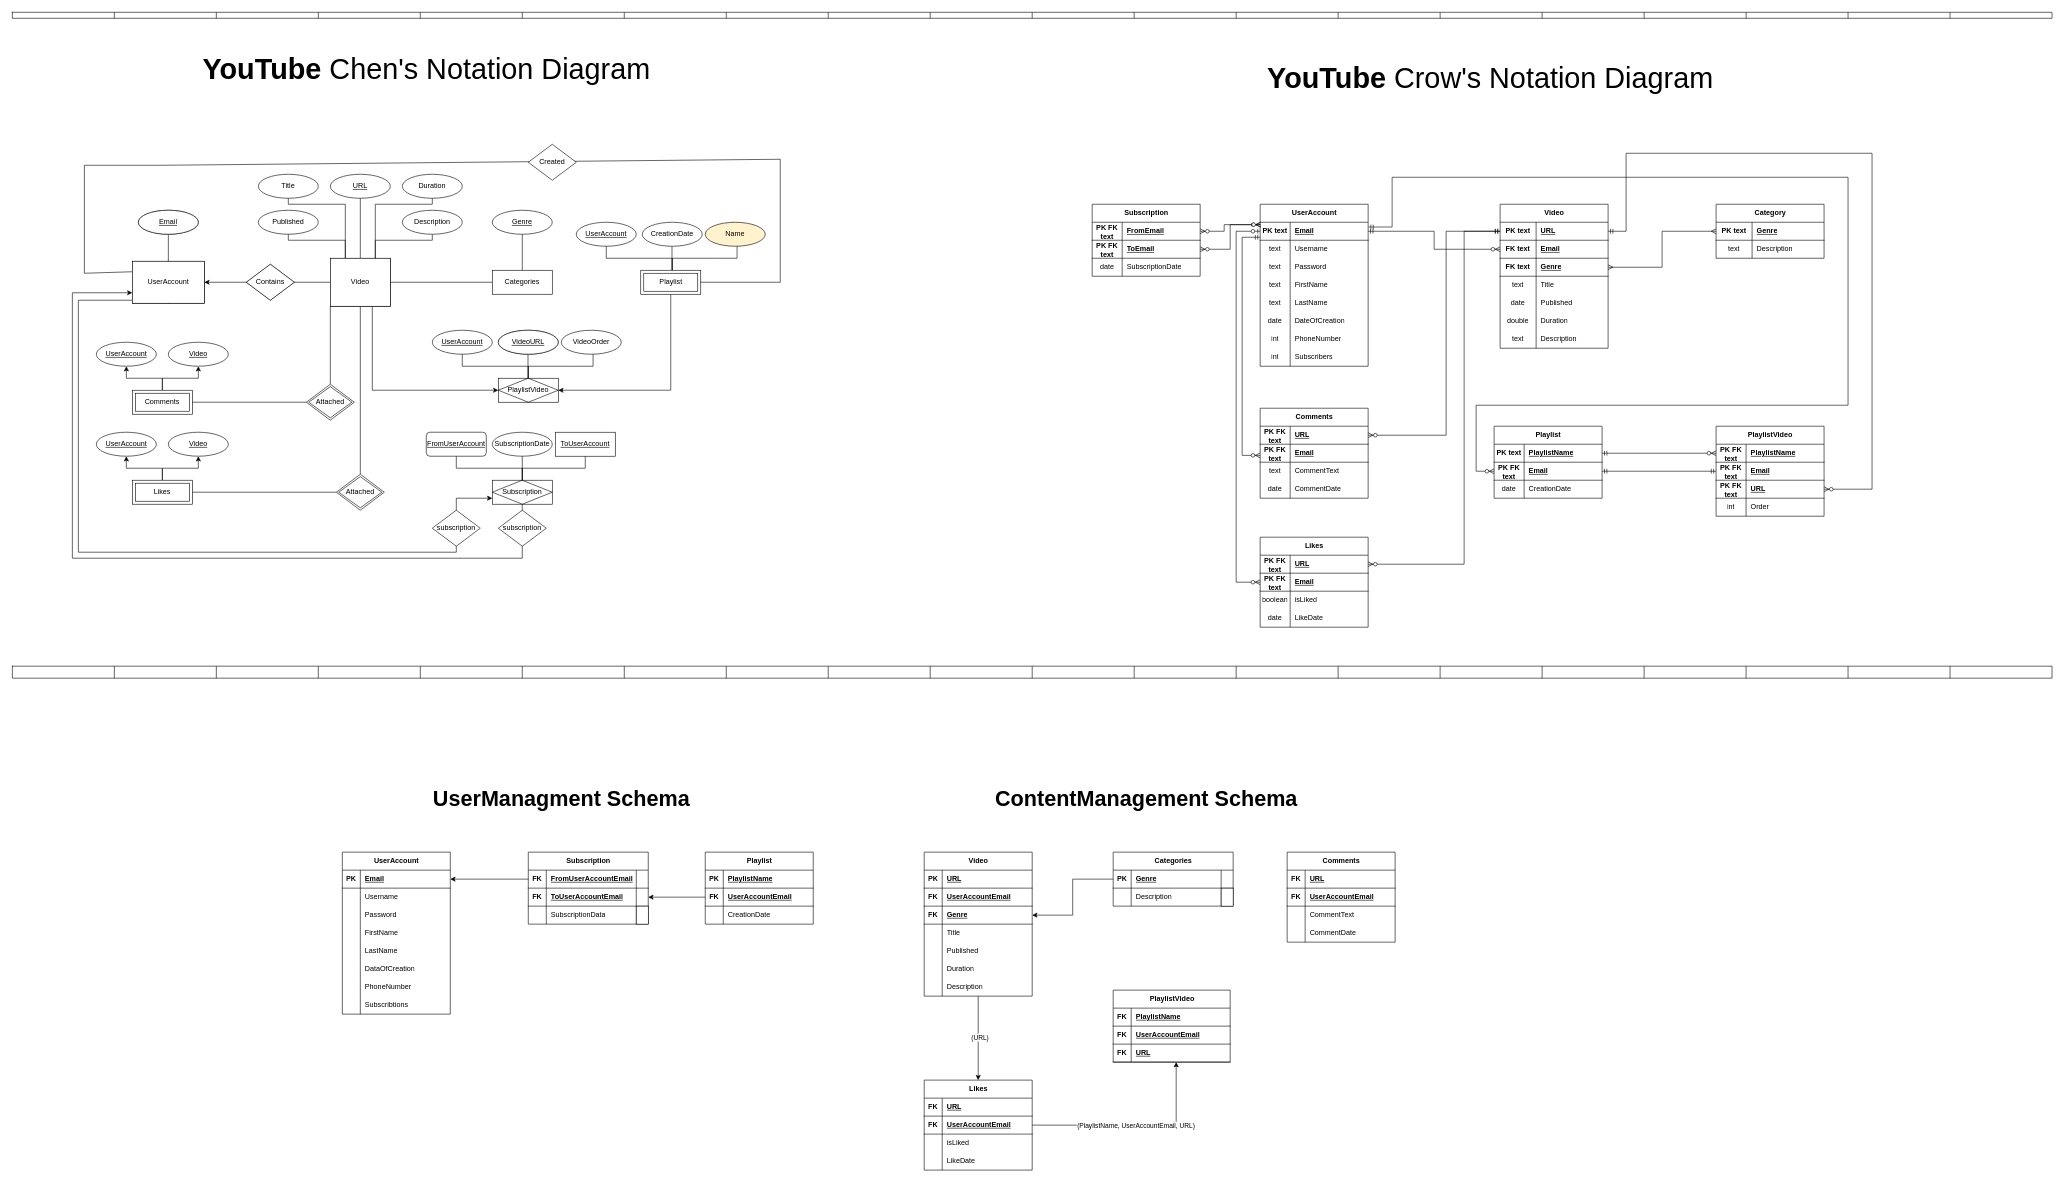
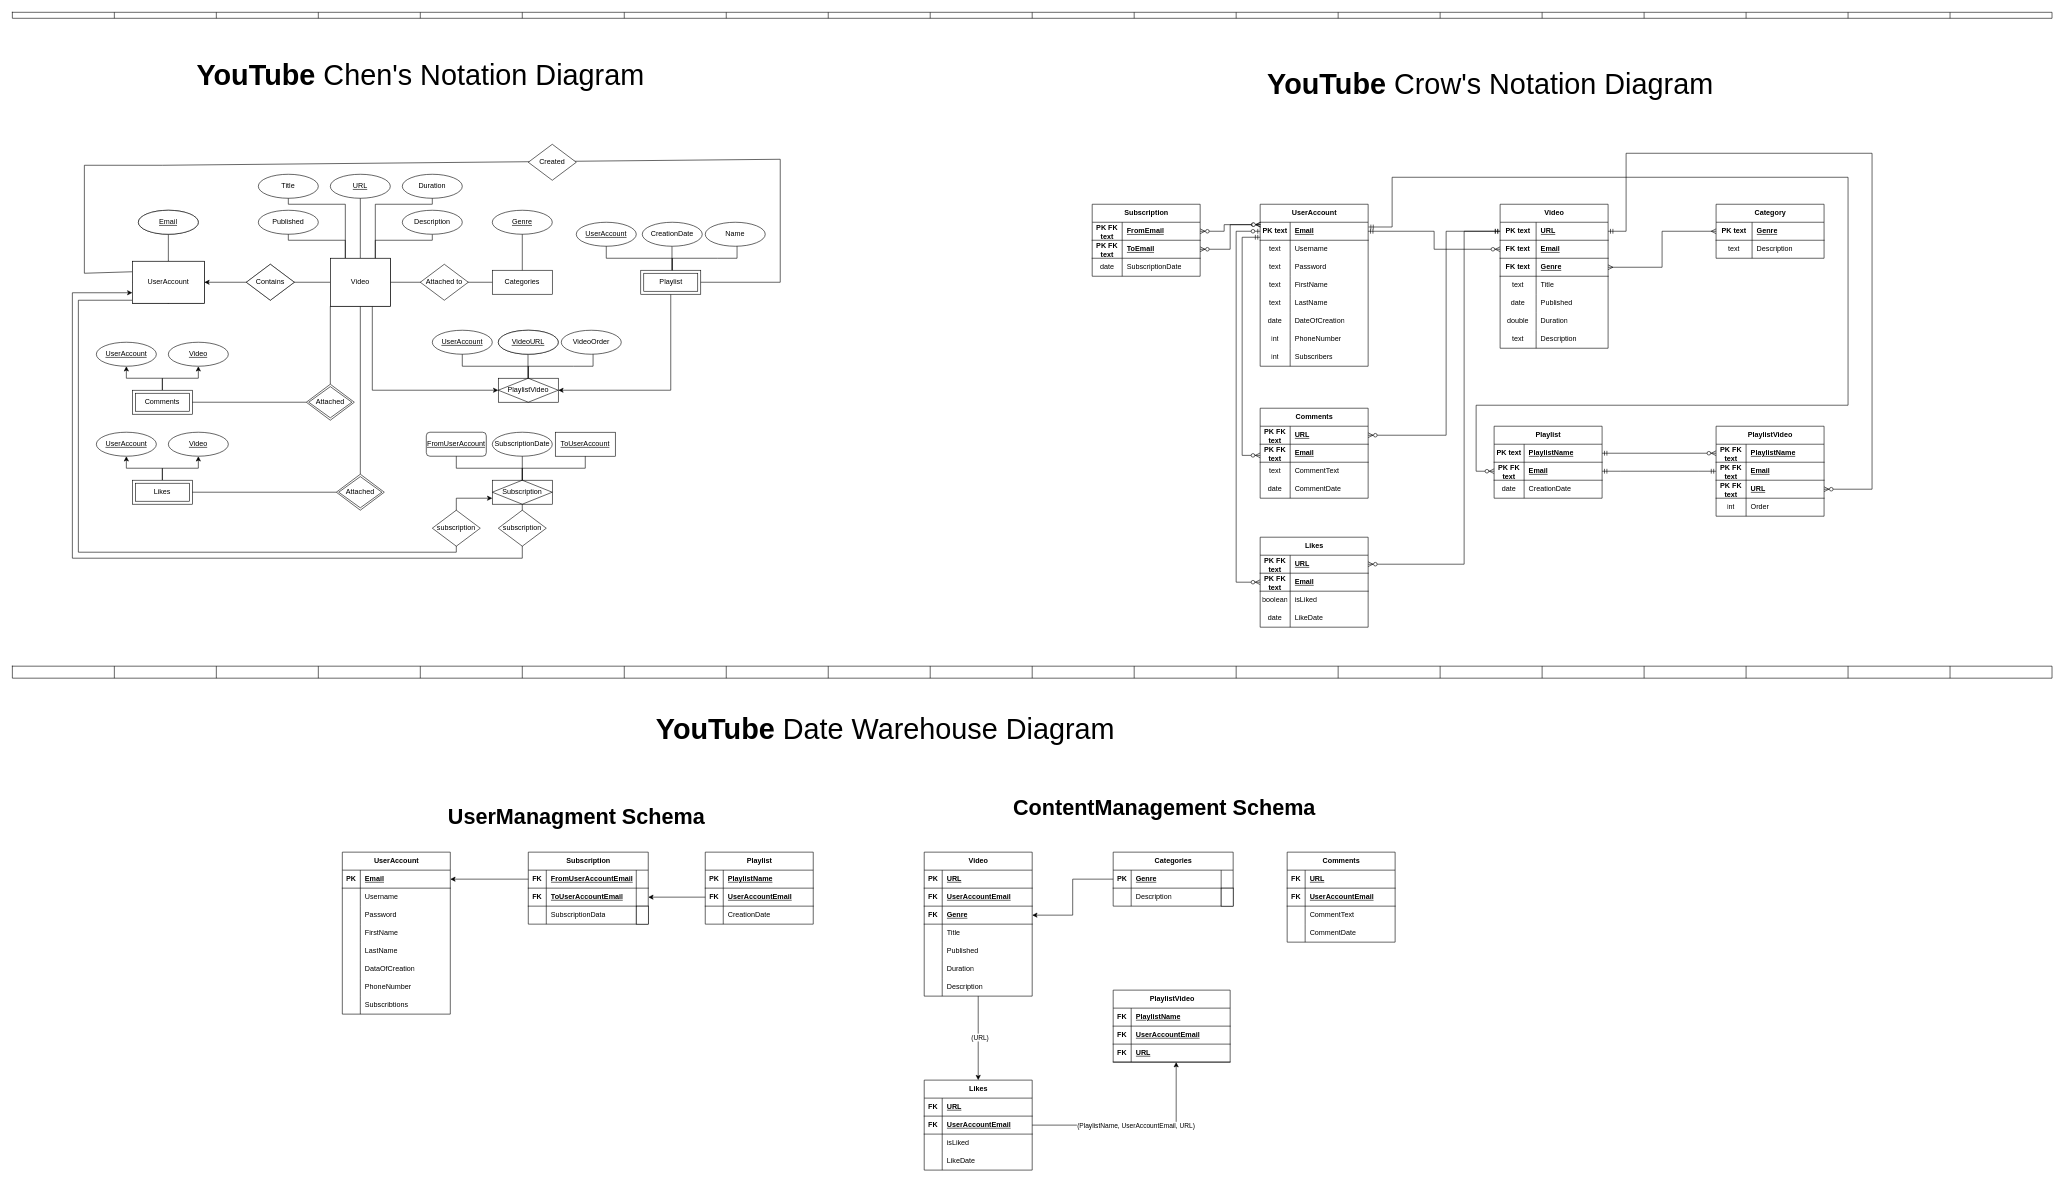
(426, 69) -> (420, 75)
(1494, 78) -> (1494, 84)
(735, 234) -> (735, 234)
none -> (444, 282)
none -> (885, 729)
(561, 798) -> (576, 816)
(1146, 798) -> (1164, 807)
